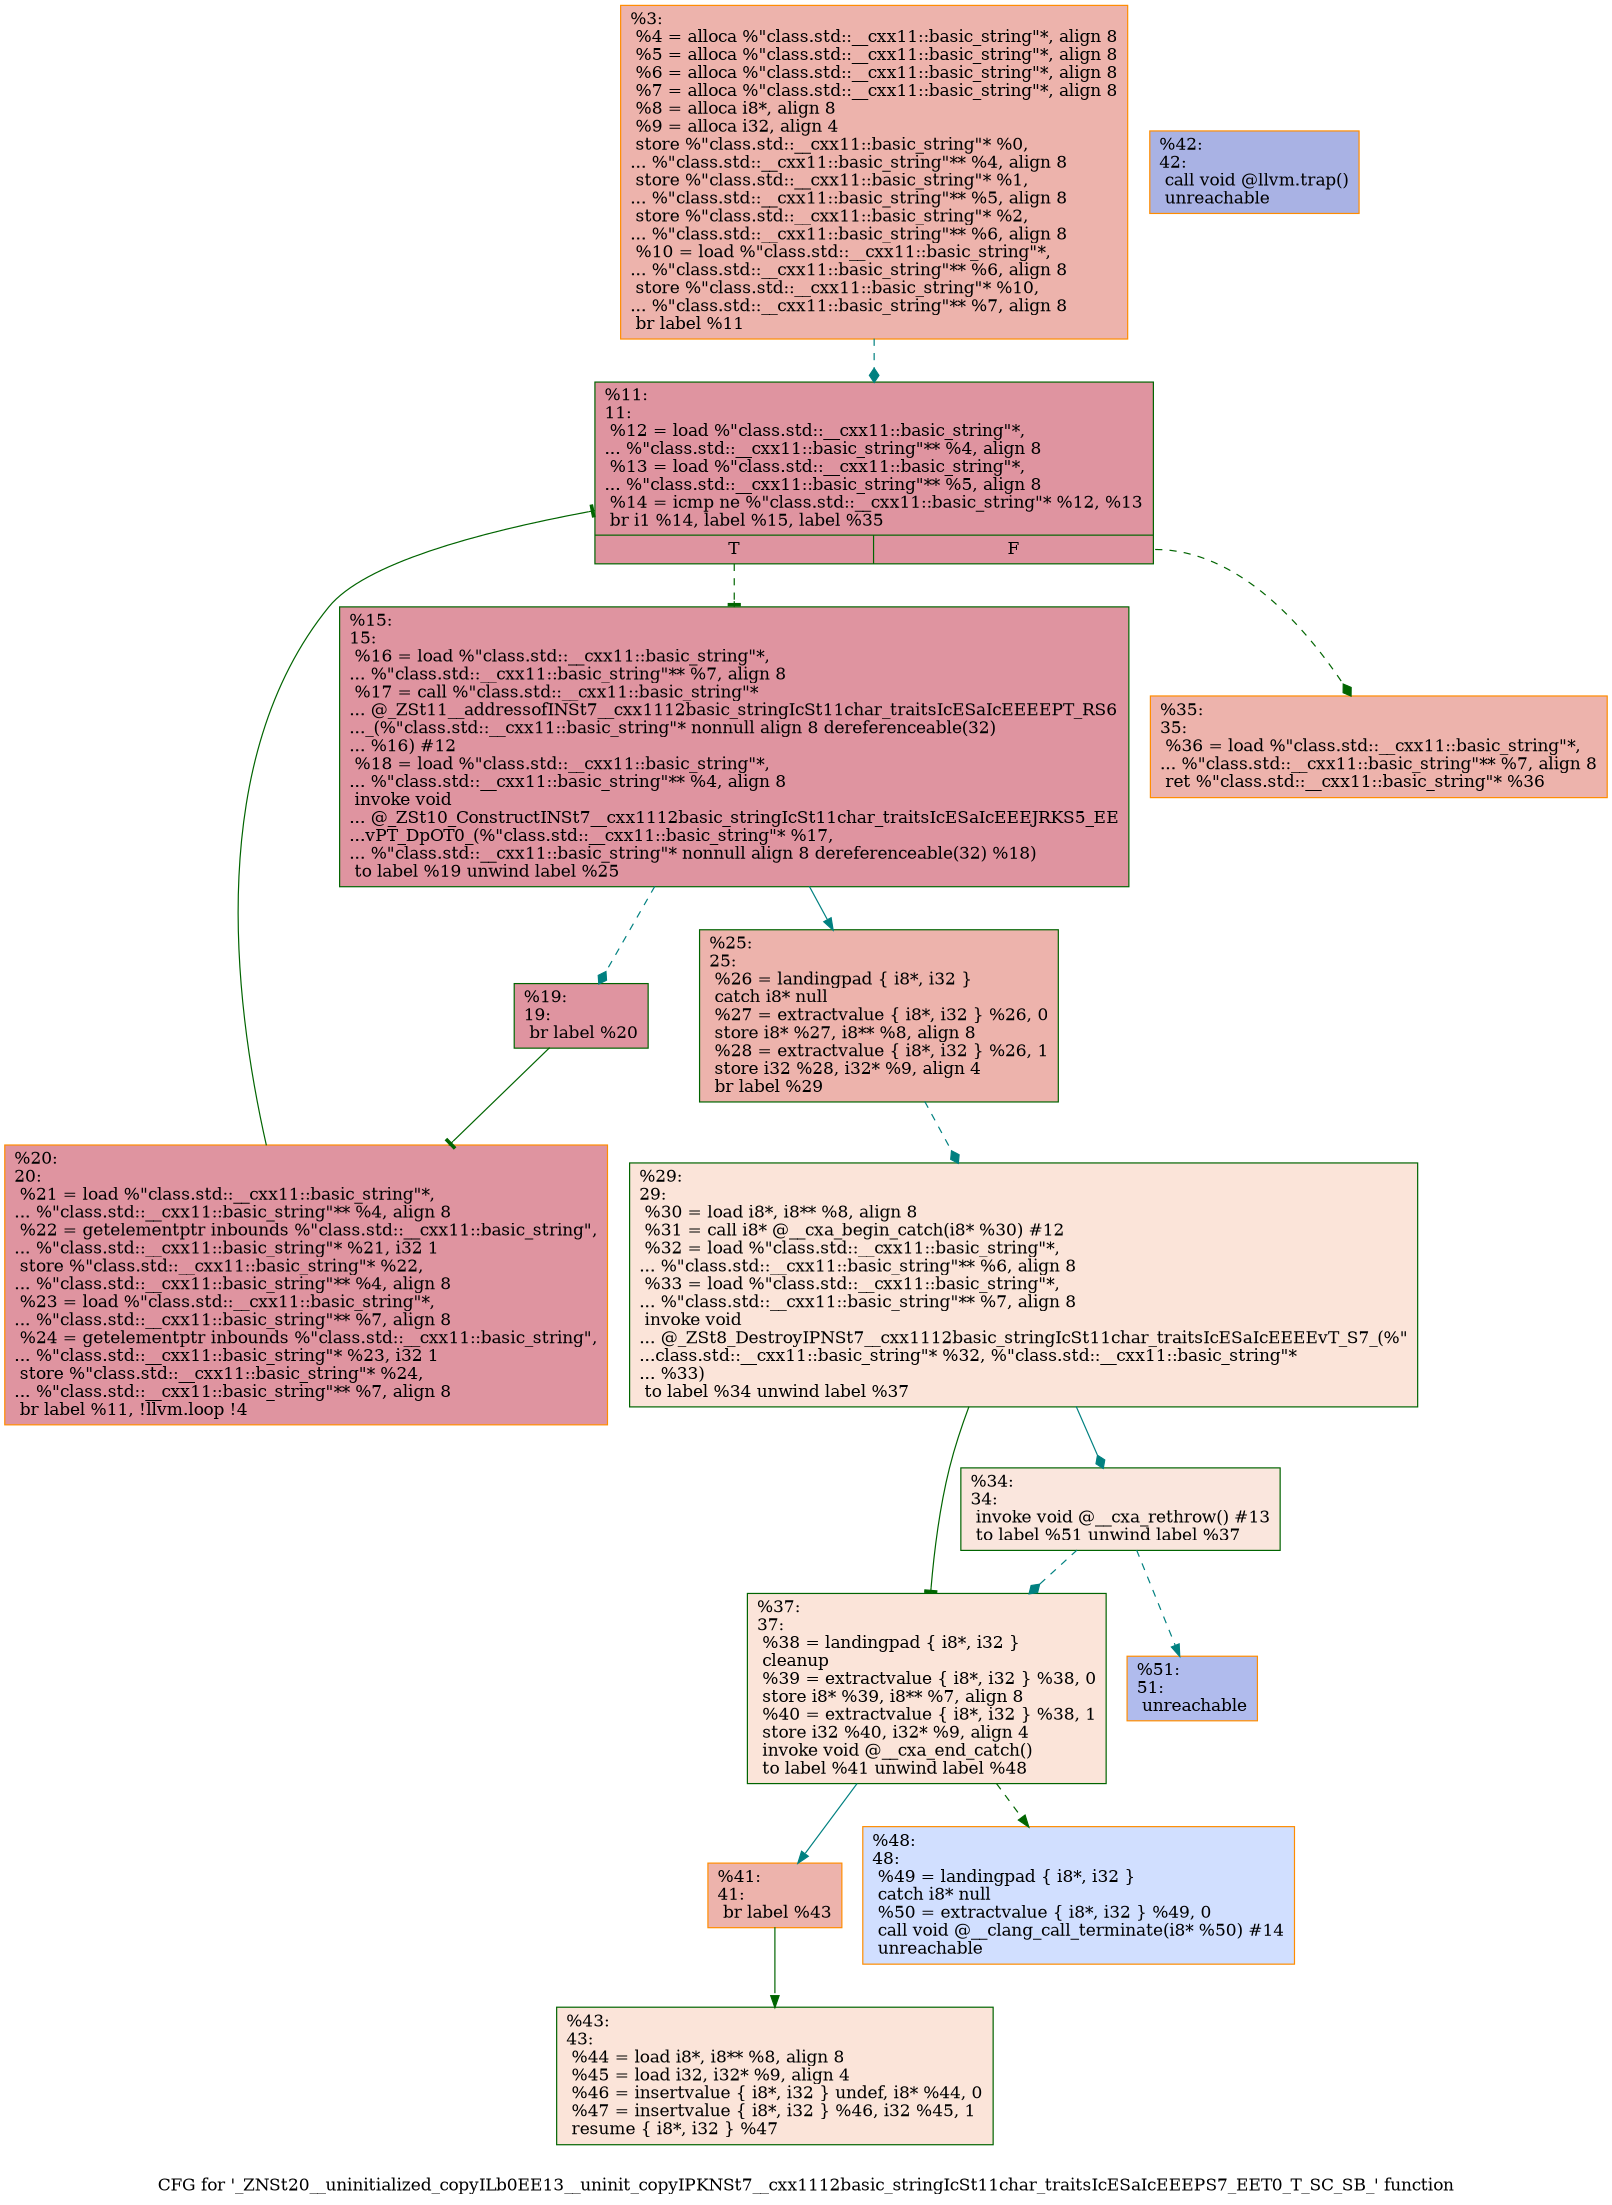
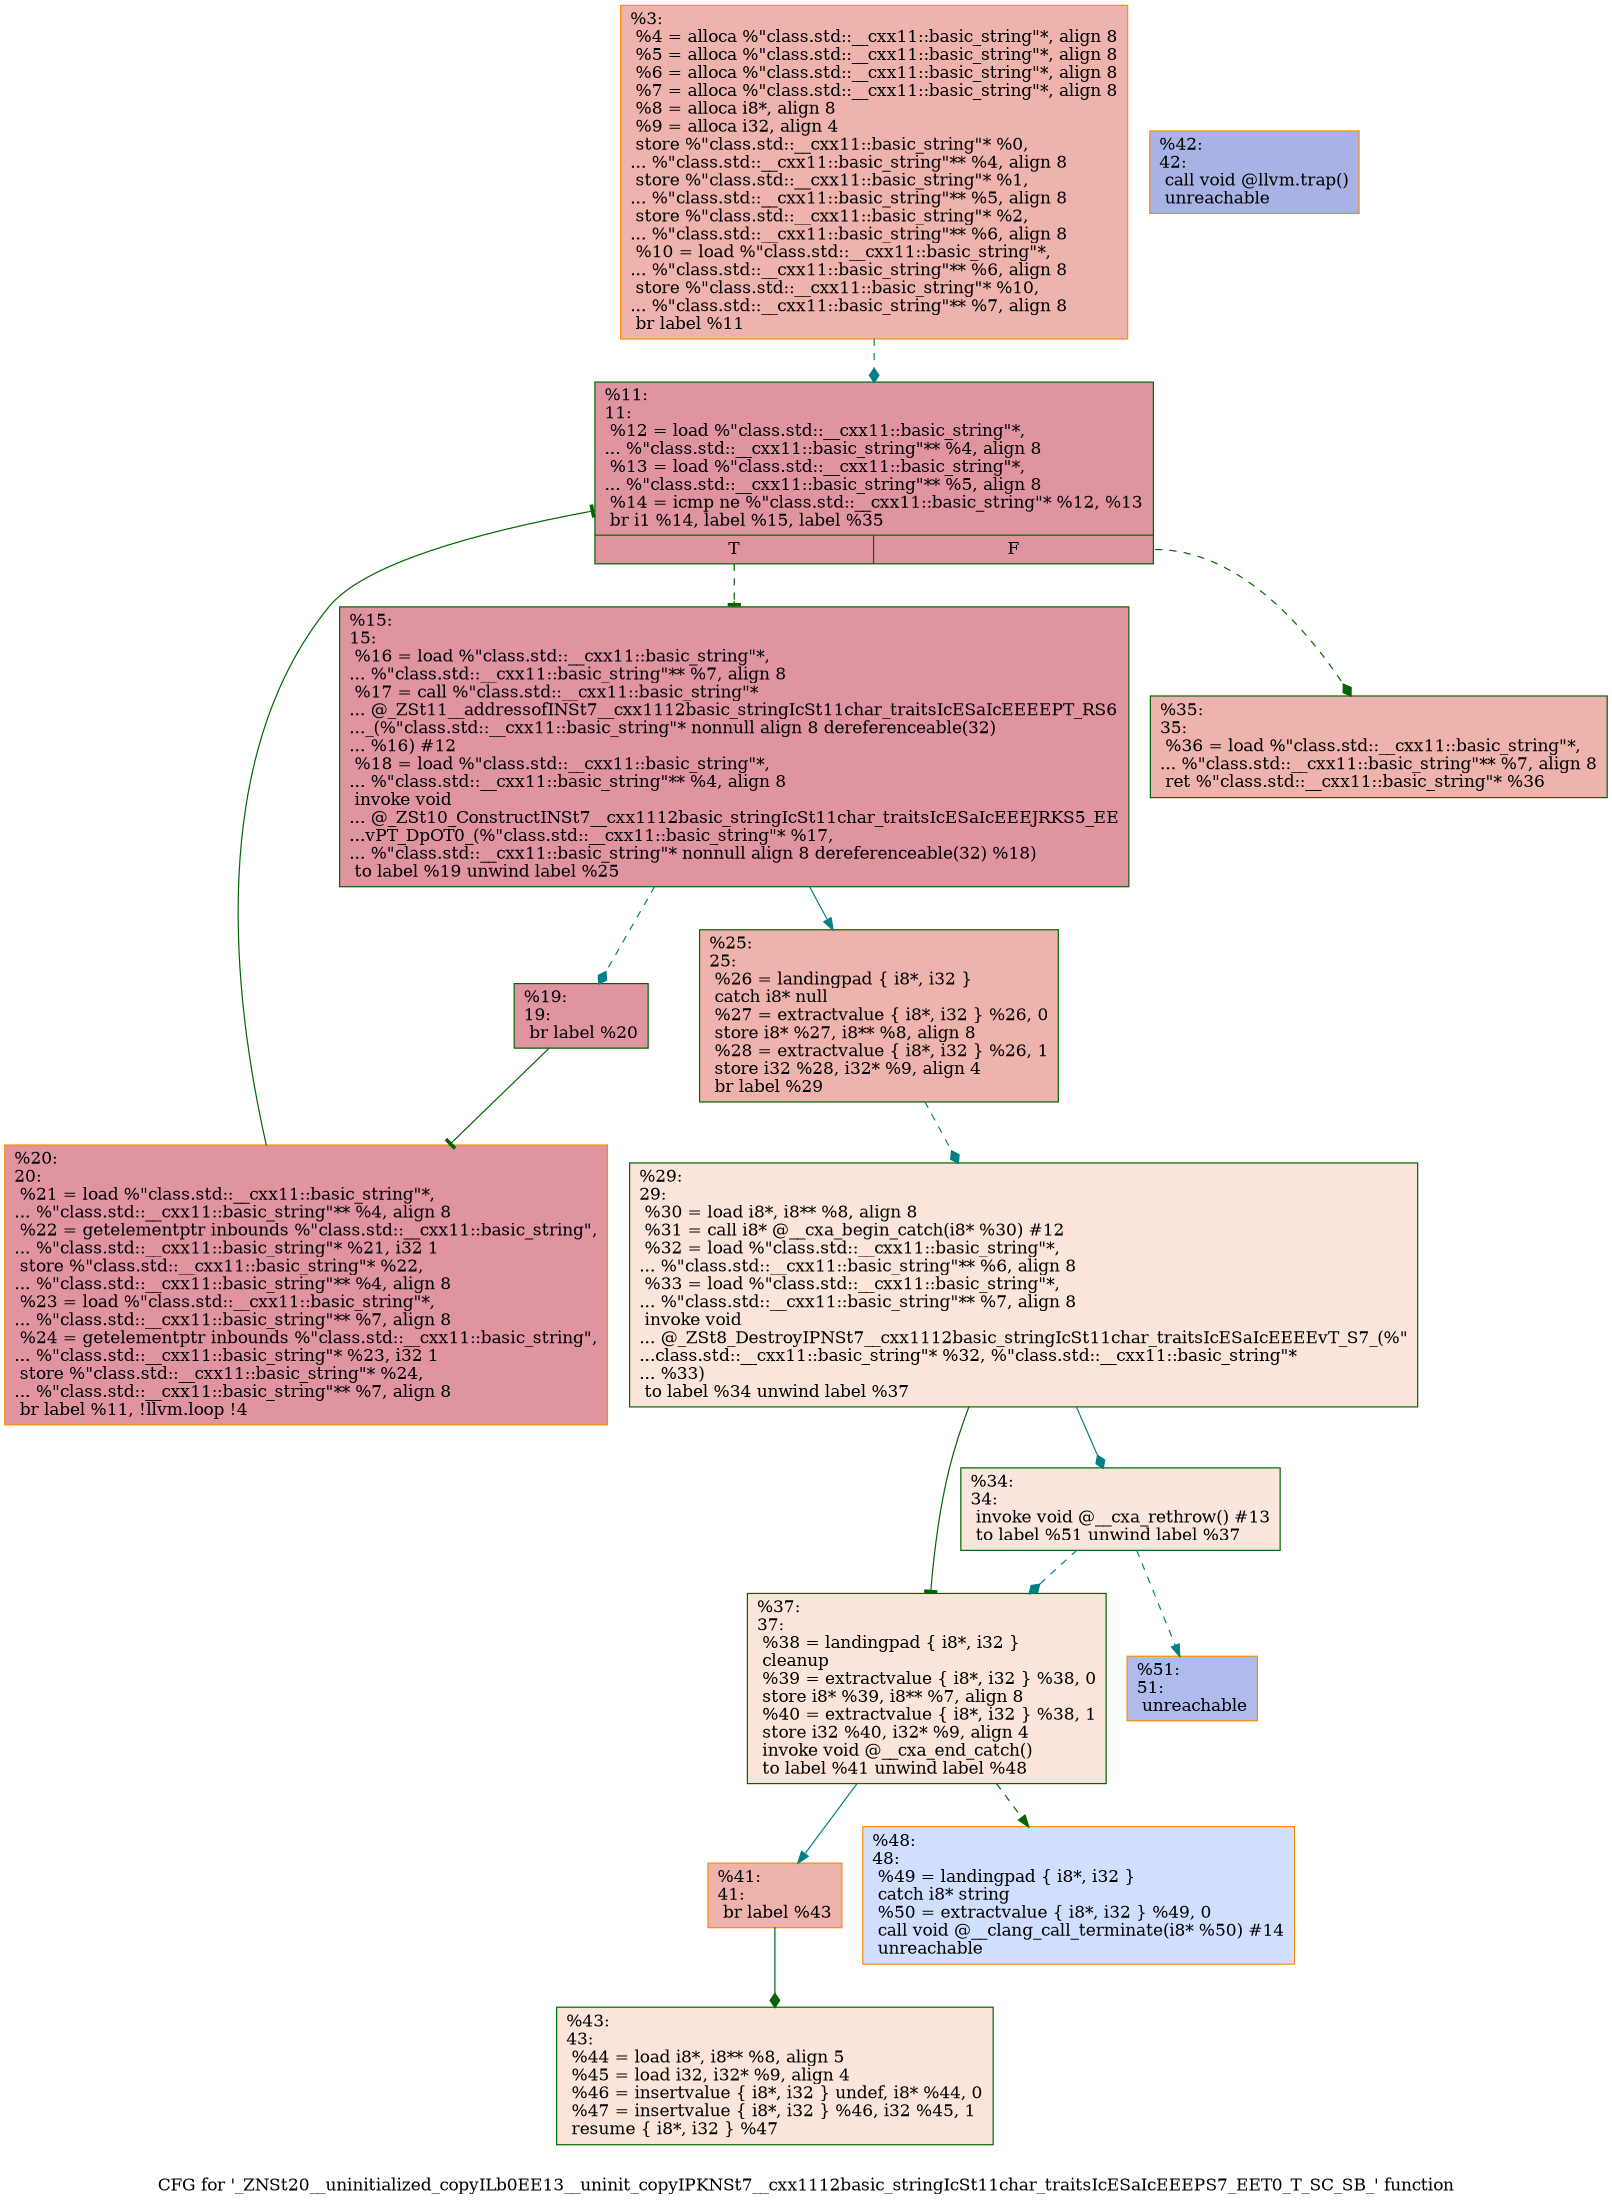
(1379, 747) -> (1379, 747)
(932, 1895) -> (941, 1895)
(775, 1960) -> (775, 1960)
(706, 2057) -> (706, 2057)
